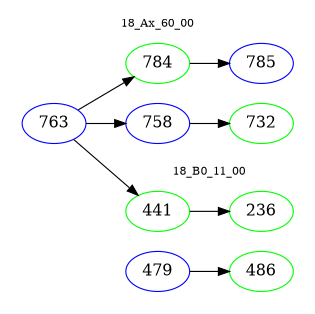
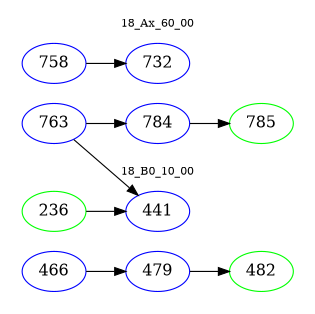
(158, 63) -> (158, 123)
(261, 63) -> (261, 123)
(100, 123) -> none
(261, 123) -> (158, 63)
(210, 172) -> (158, 172)
(158, 211) -> (158, 211)
(204, 211) -> (100, 211)
none -> (54, 271)
(261, 271) -> (261, 271)
